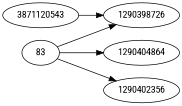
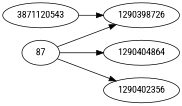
(41, 53) -> (41, 53)
